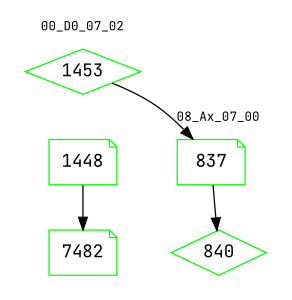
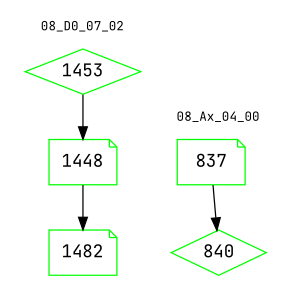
(83, 27) -> (83, 27)
(143, 98) -> (83, 111)
(219, 118) -> (219, 118)
(83, 253) -> (83, 253)
